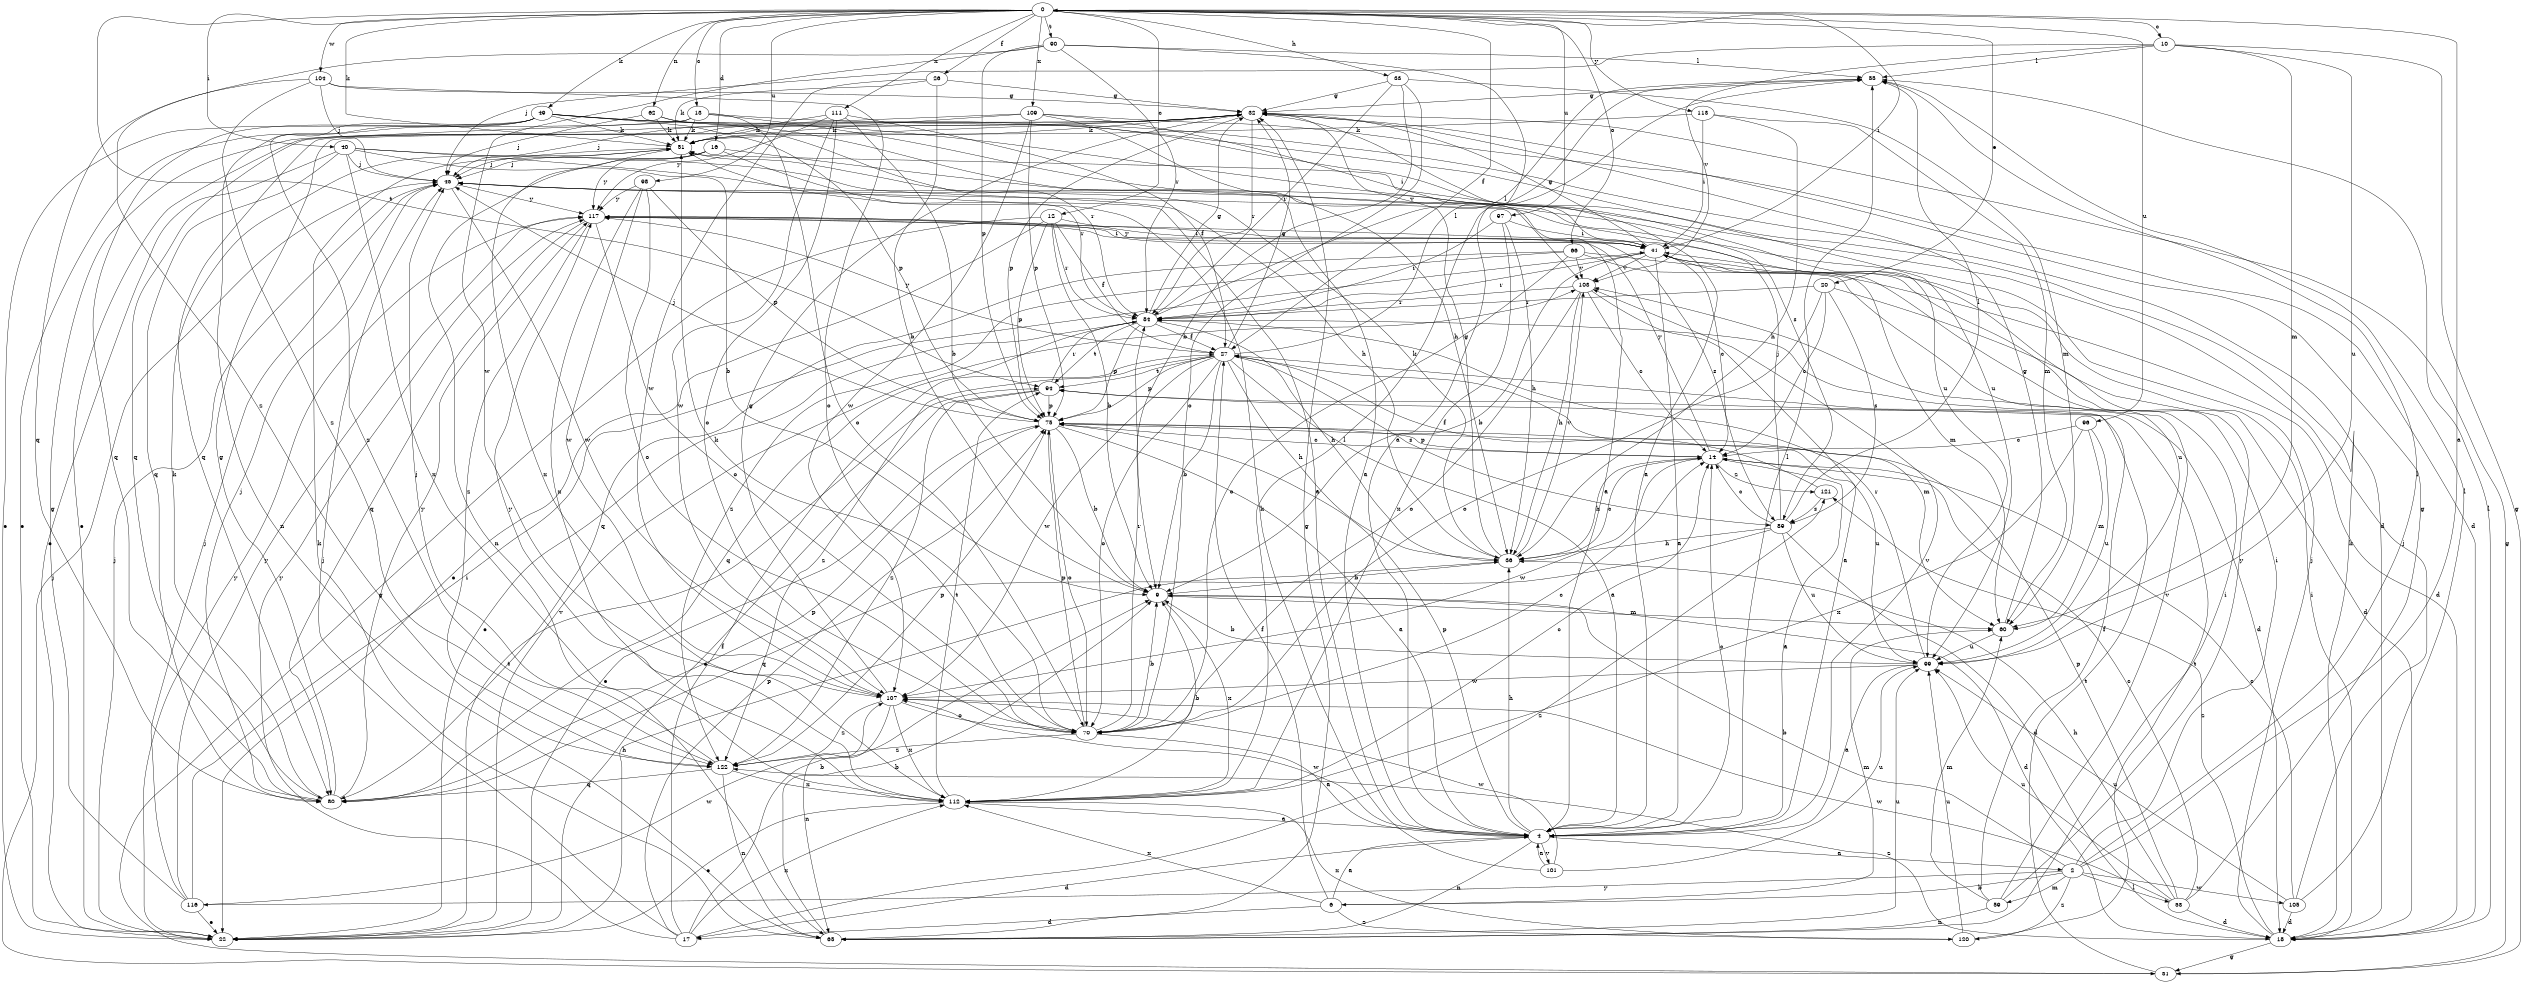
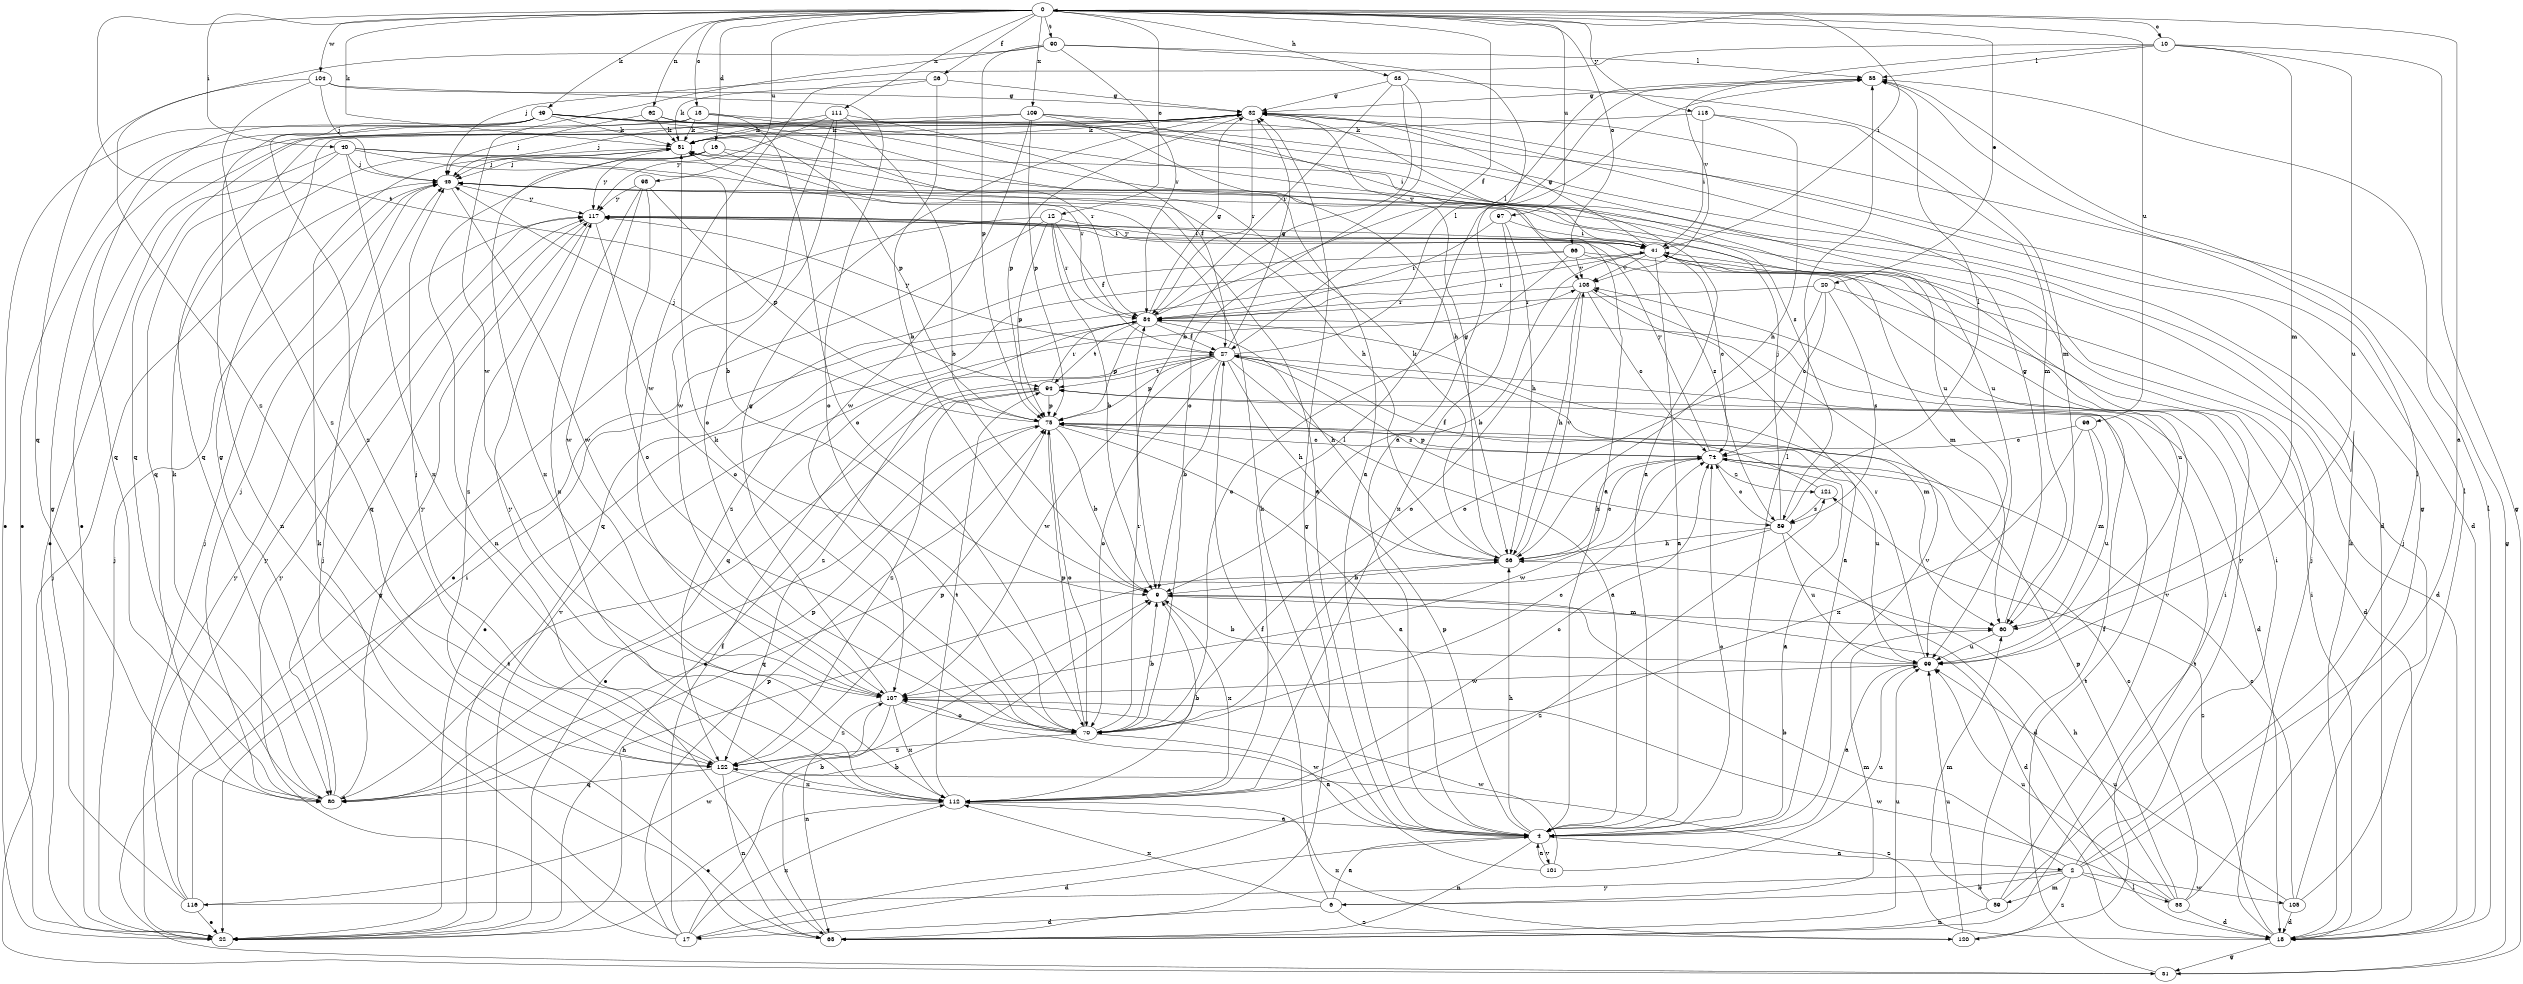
(1712, 458) -> (1712, 458)
